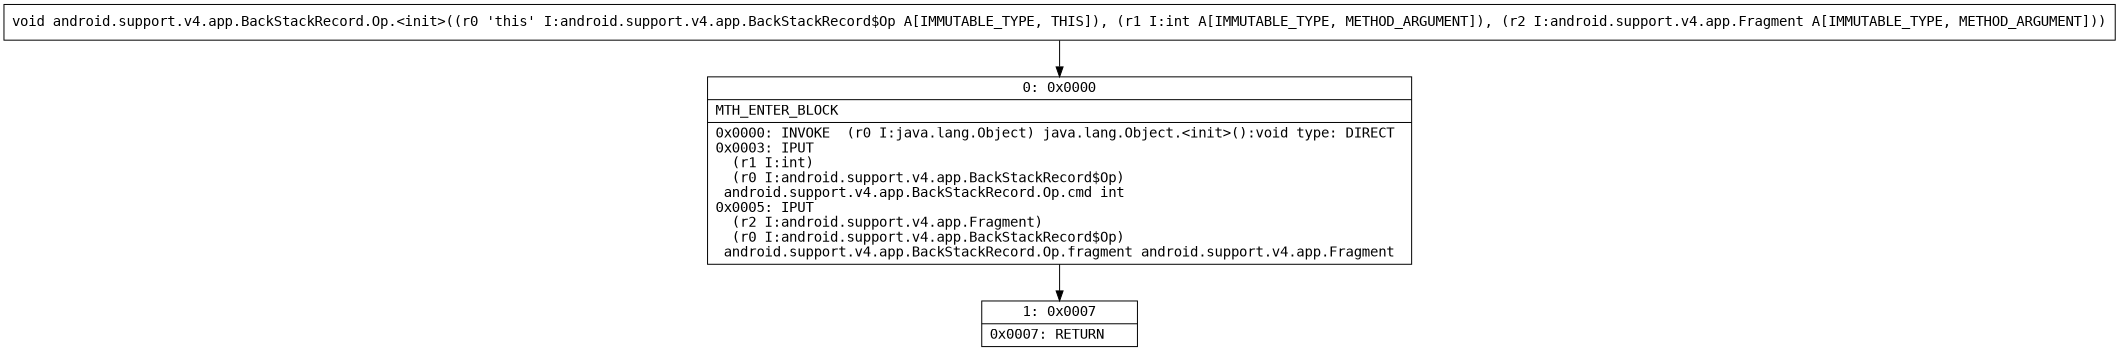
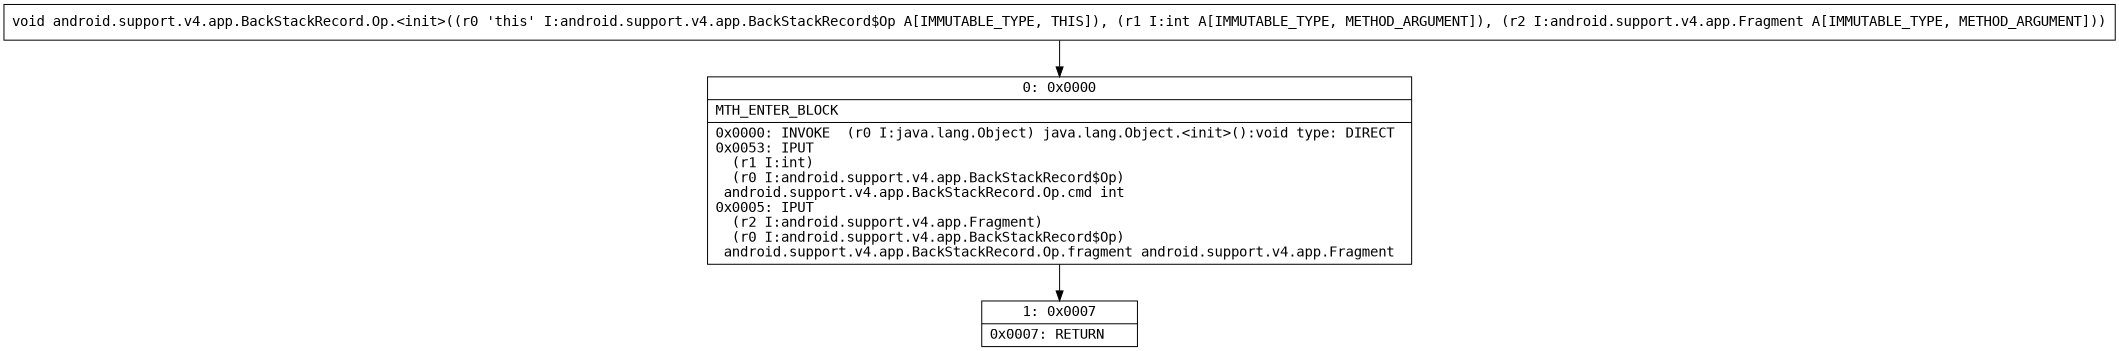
(773, 148) -> (773, 148)
